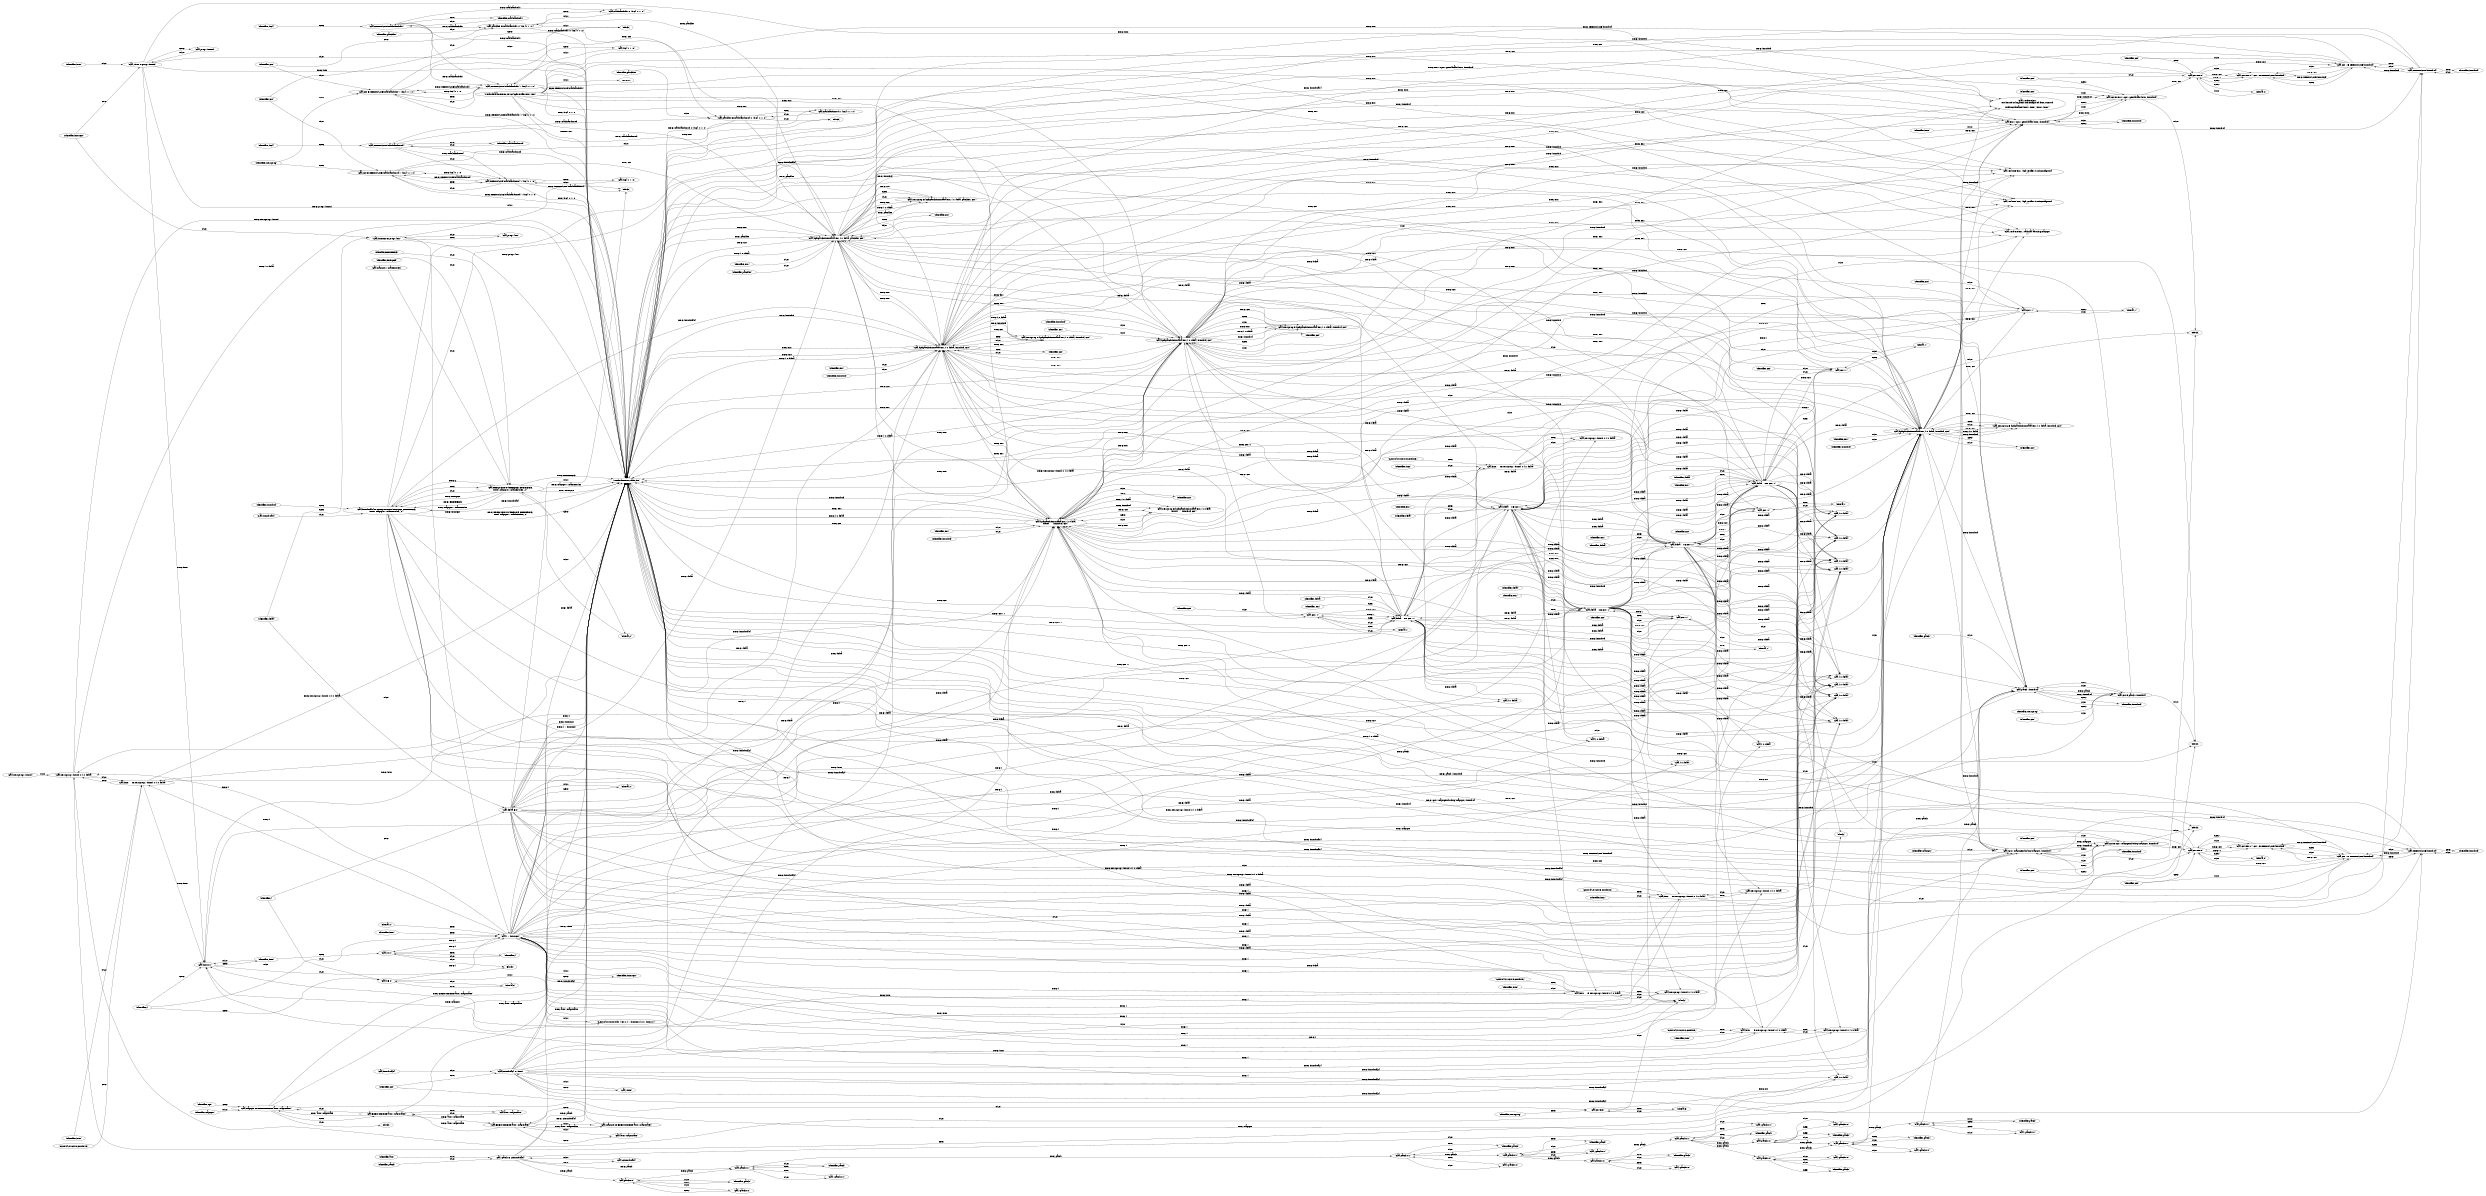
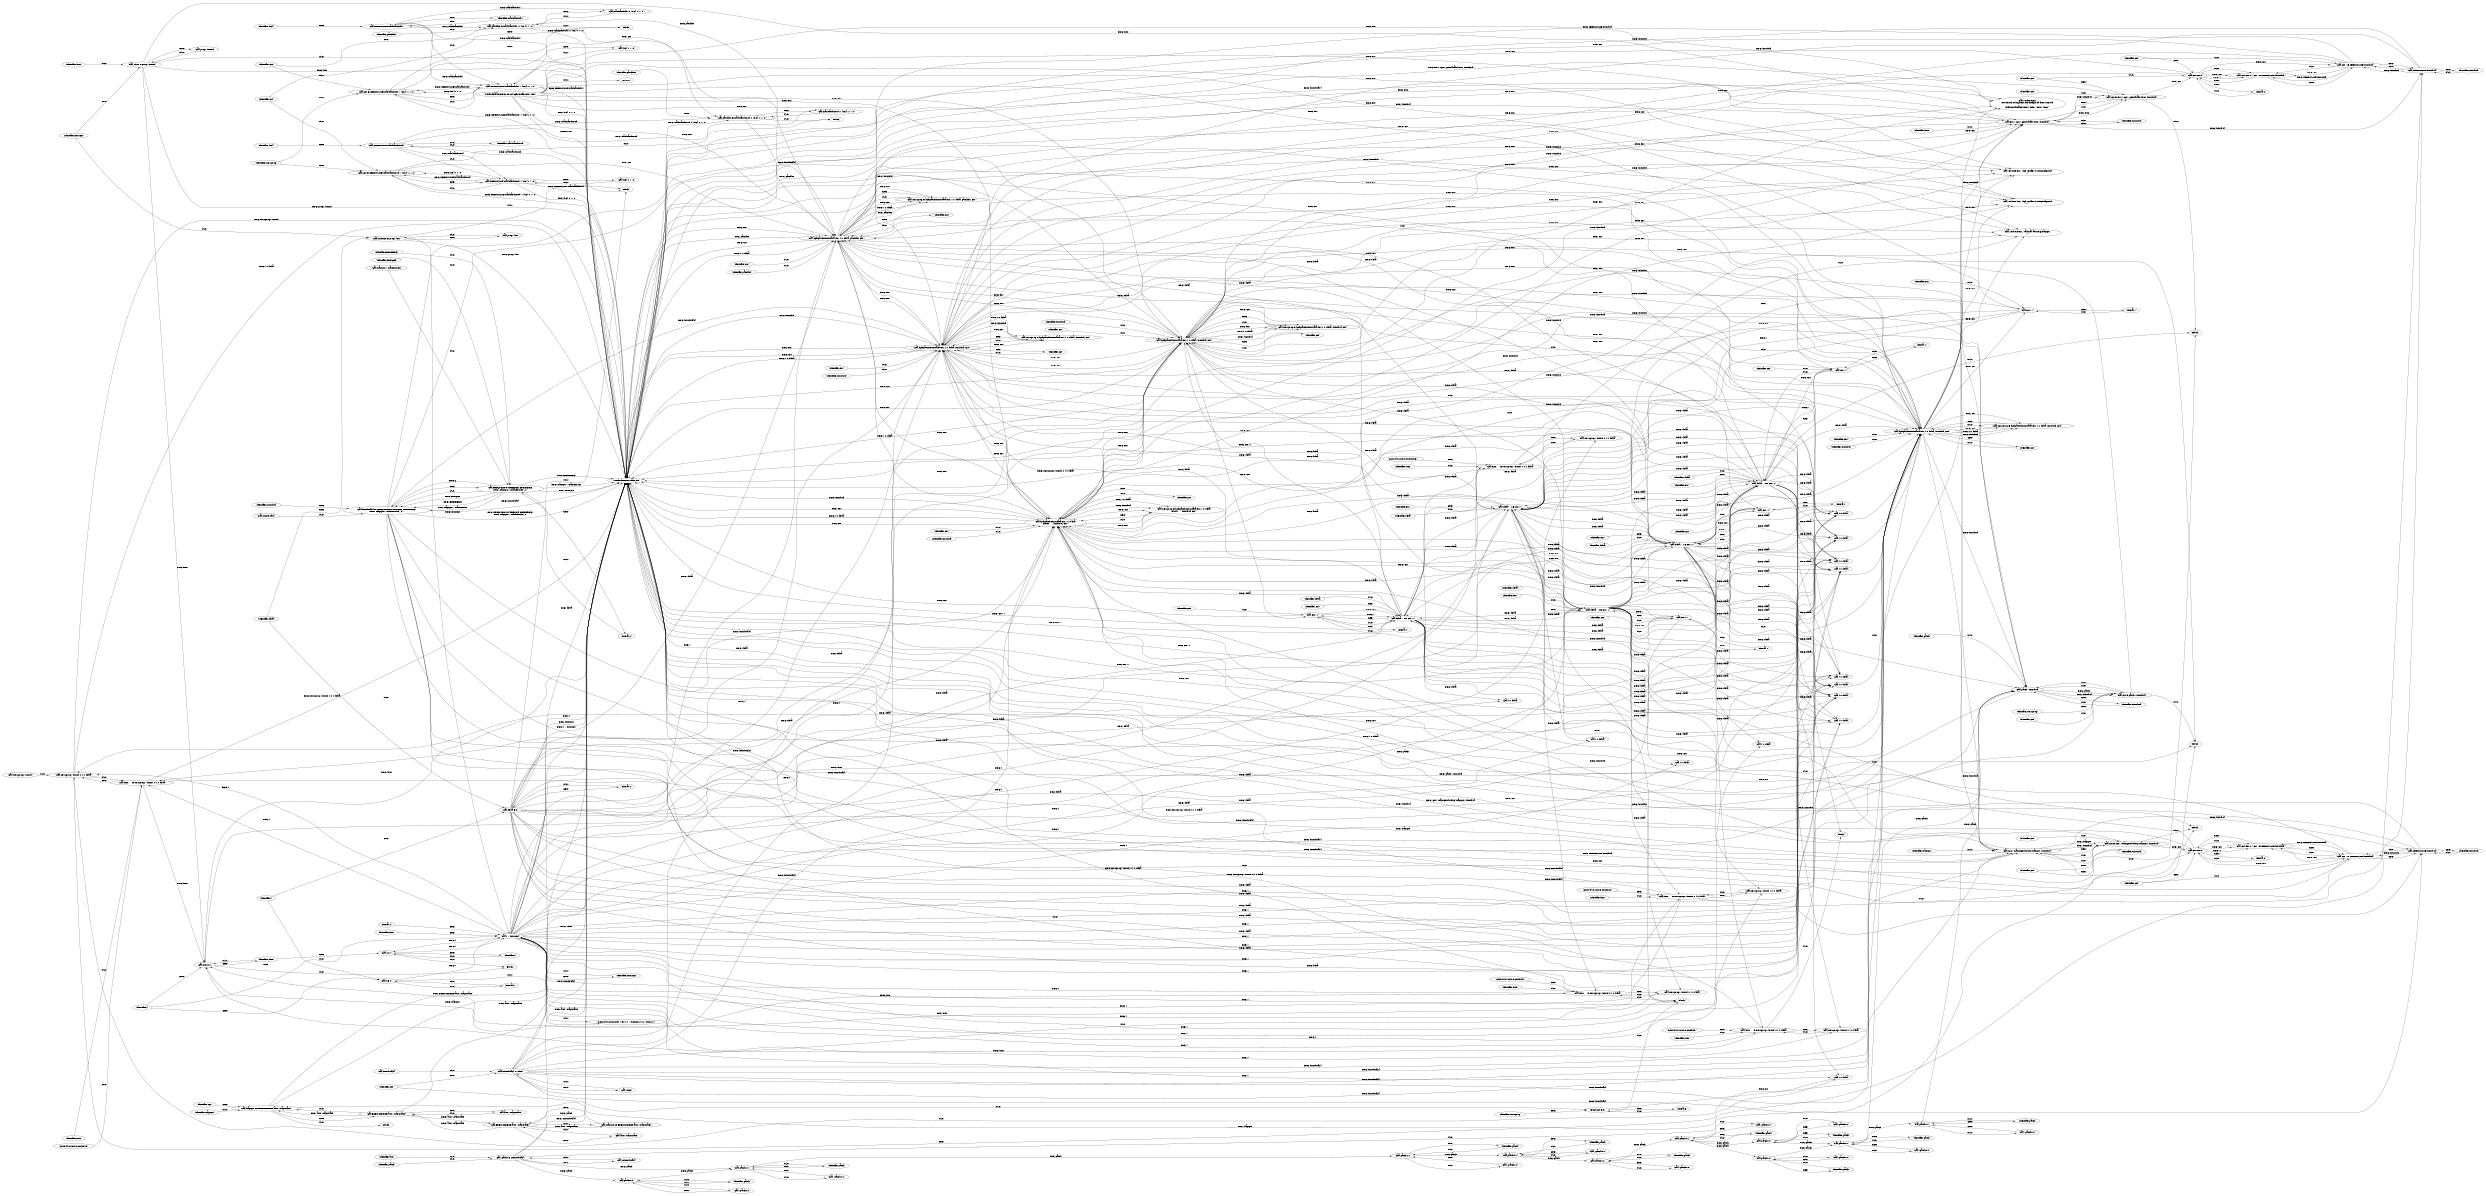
(656, 281) -> (657, 274)
none -> (715, 632)
(1598, 1110) -> (1598, 1110)
